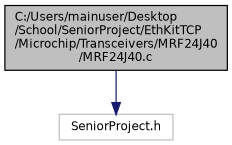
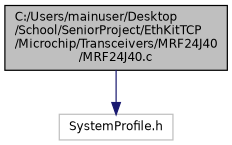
(116, 127) -> (116, 127)
